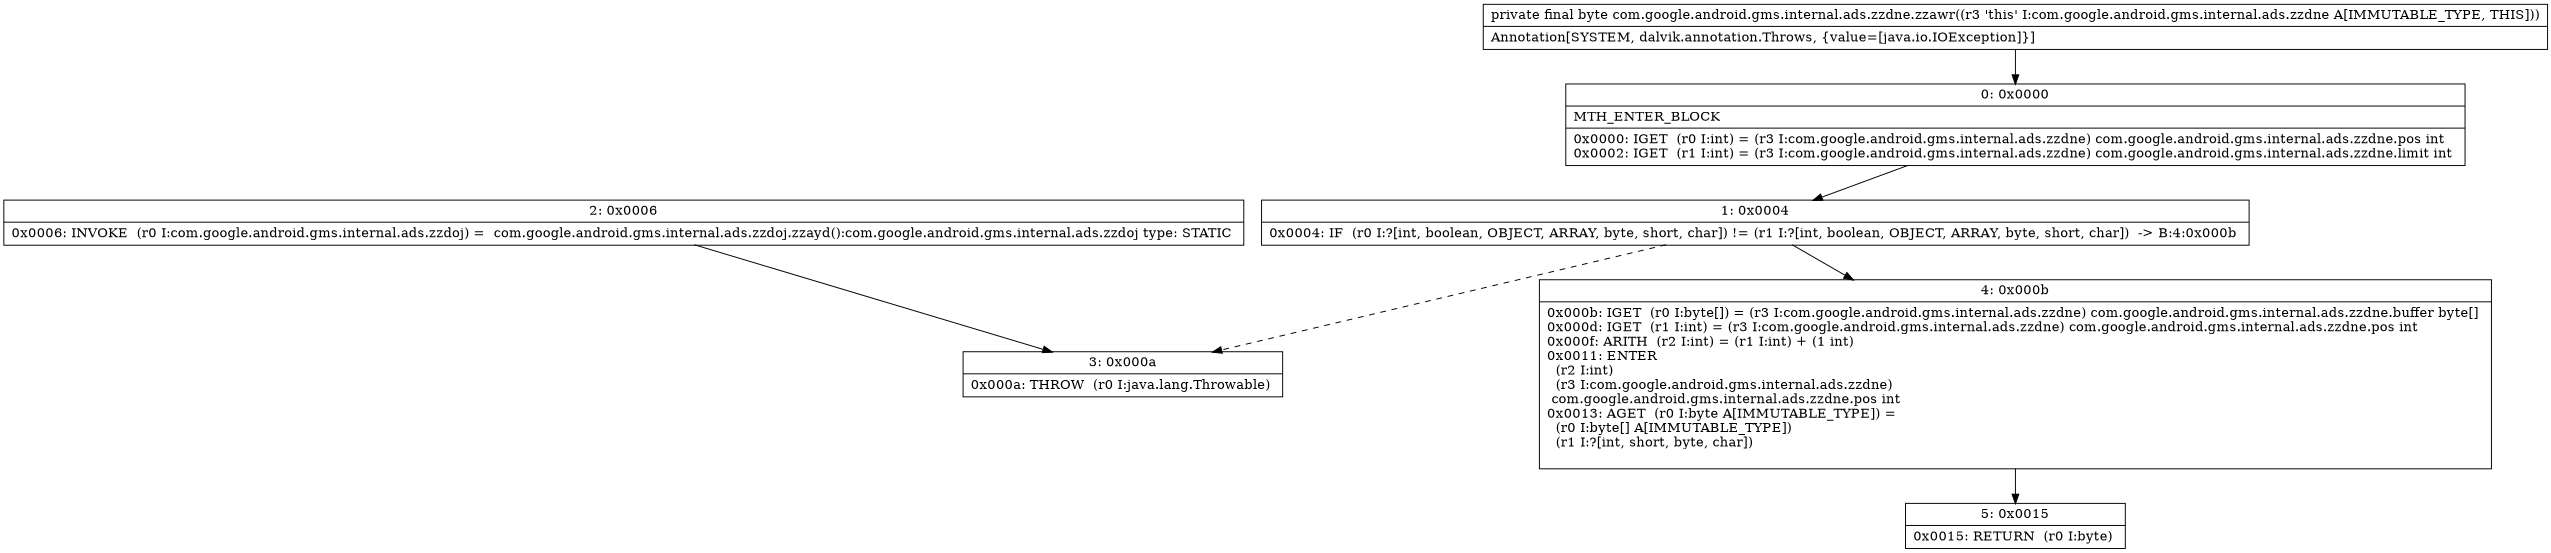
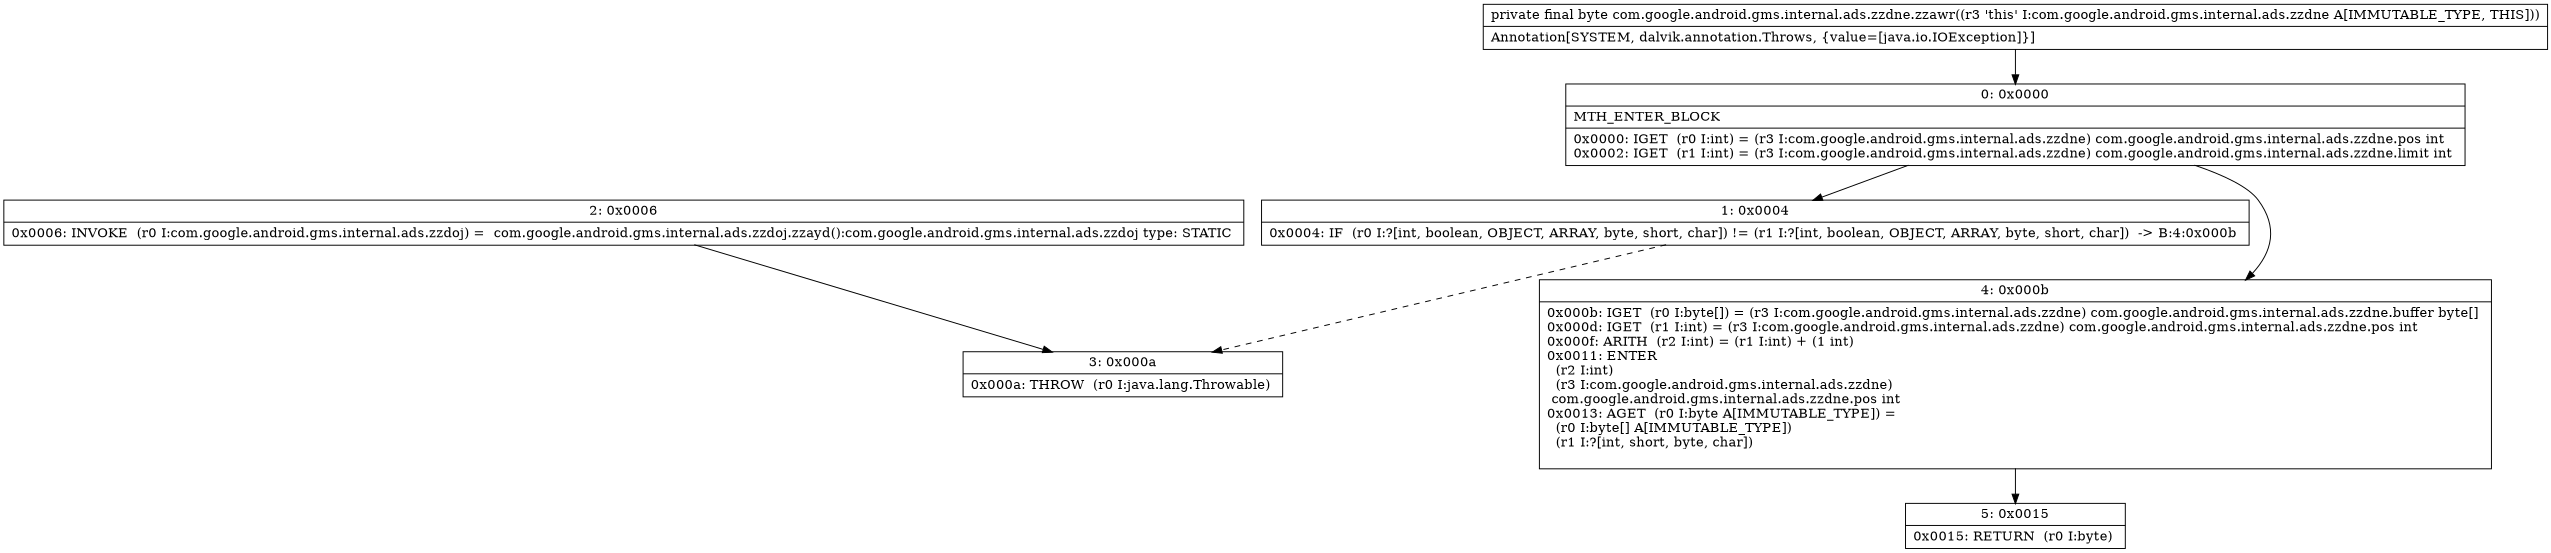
(1819, 260) -> (2260, 203)
